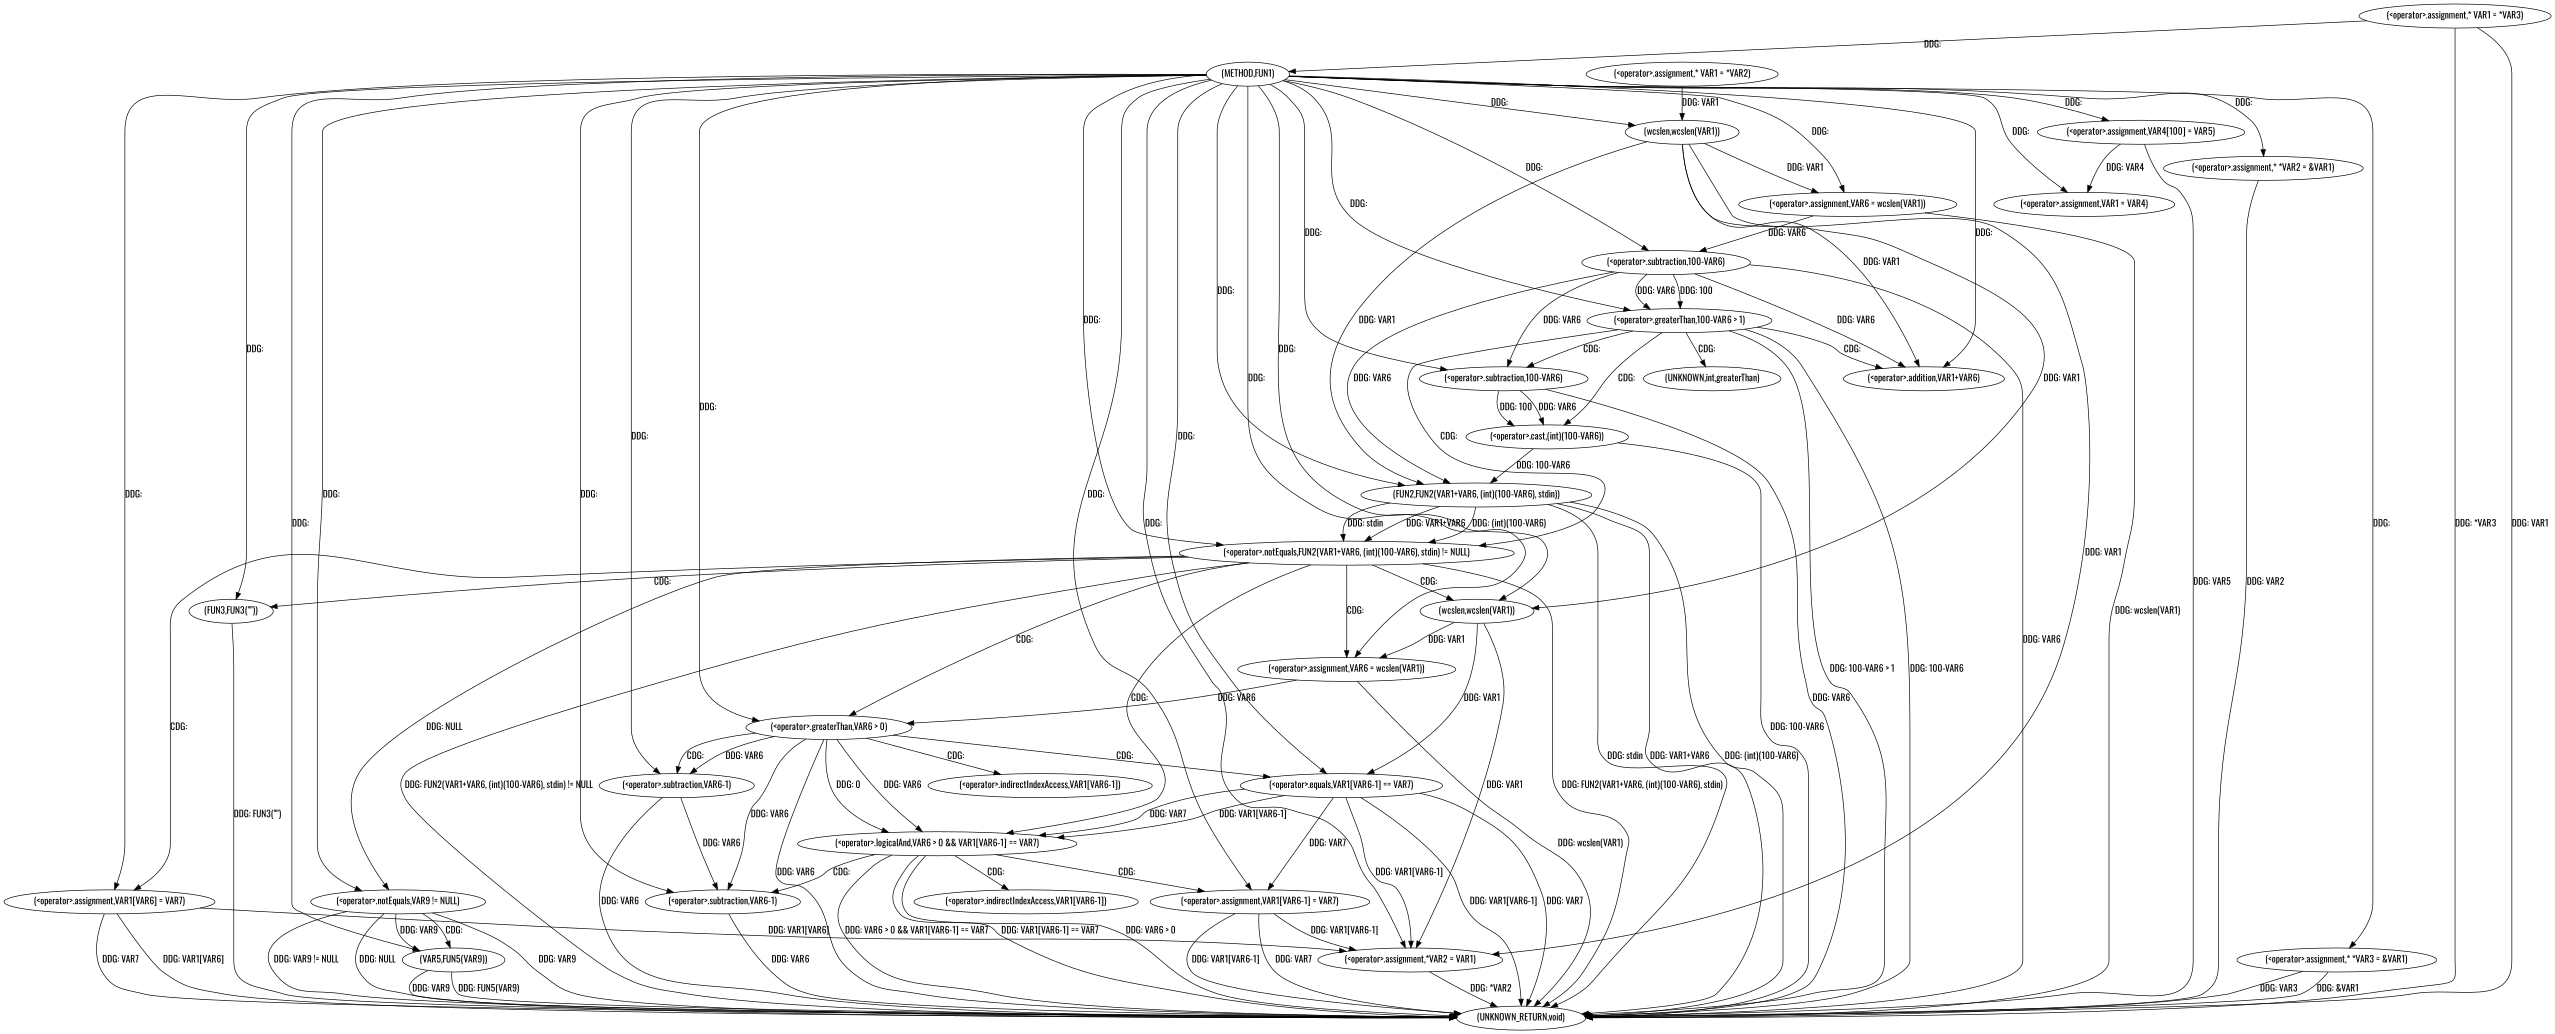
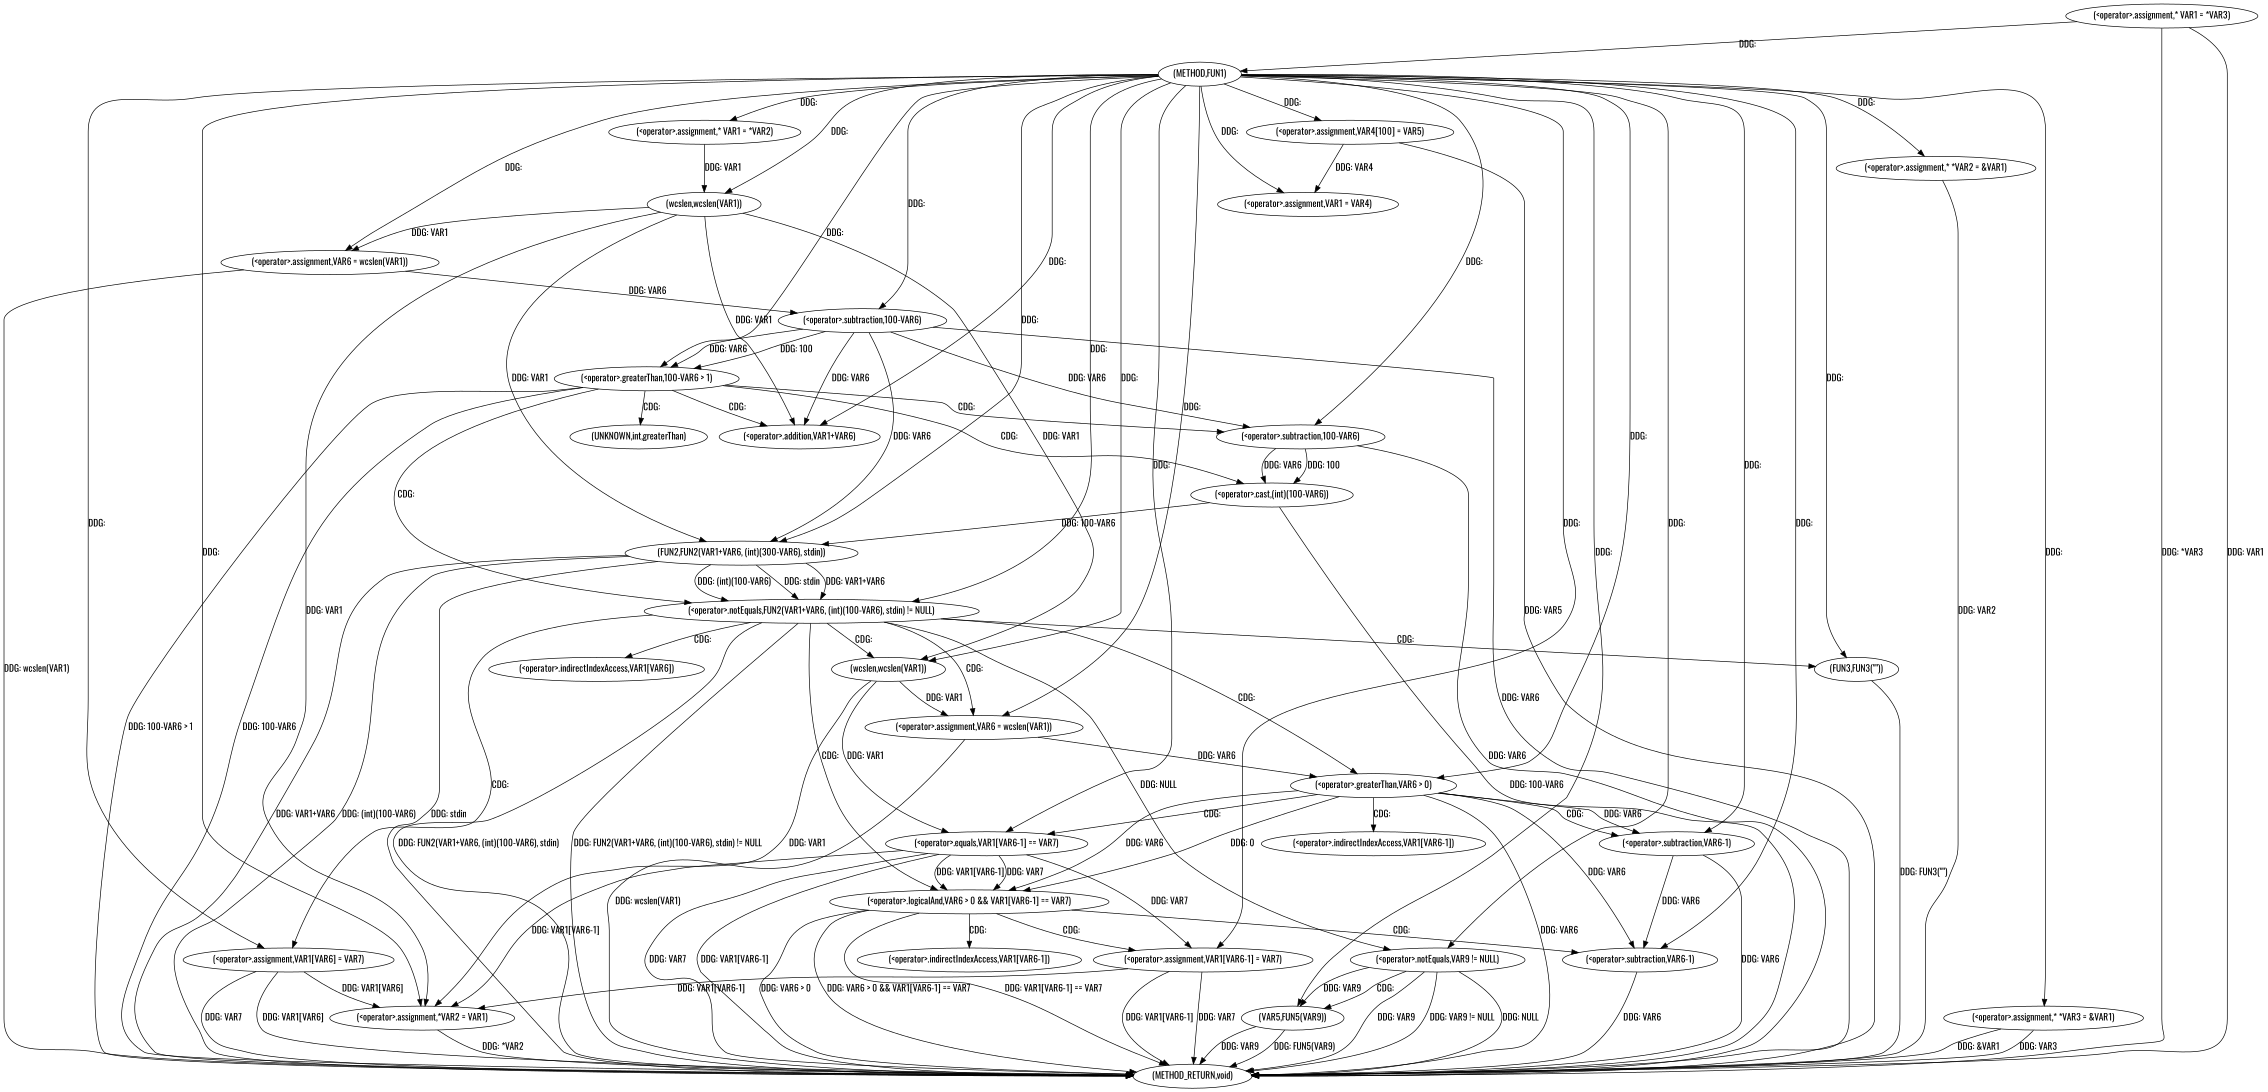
none -> (945, 84)
(1476, 495) -> (742, 553)
none -> (597, 669)
(1521, 1018) -> (1192, 1076)
